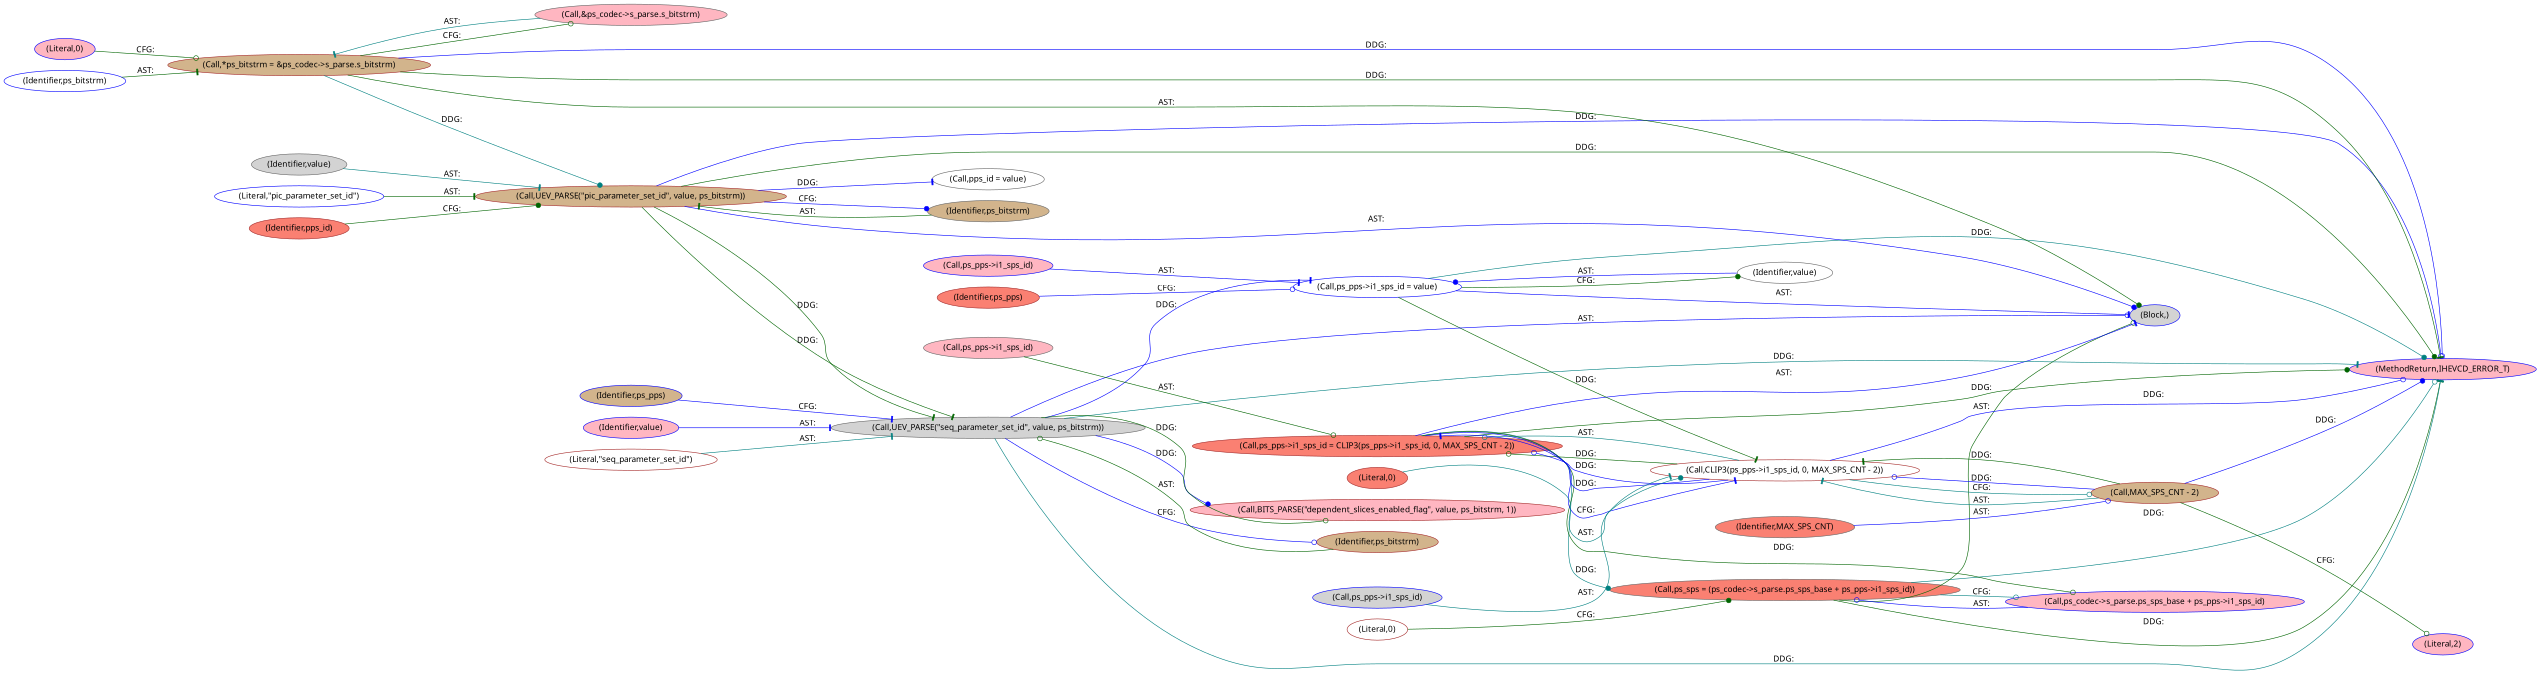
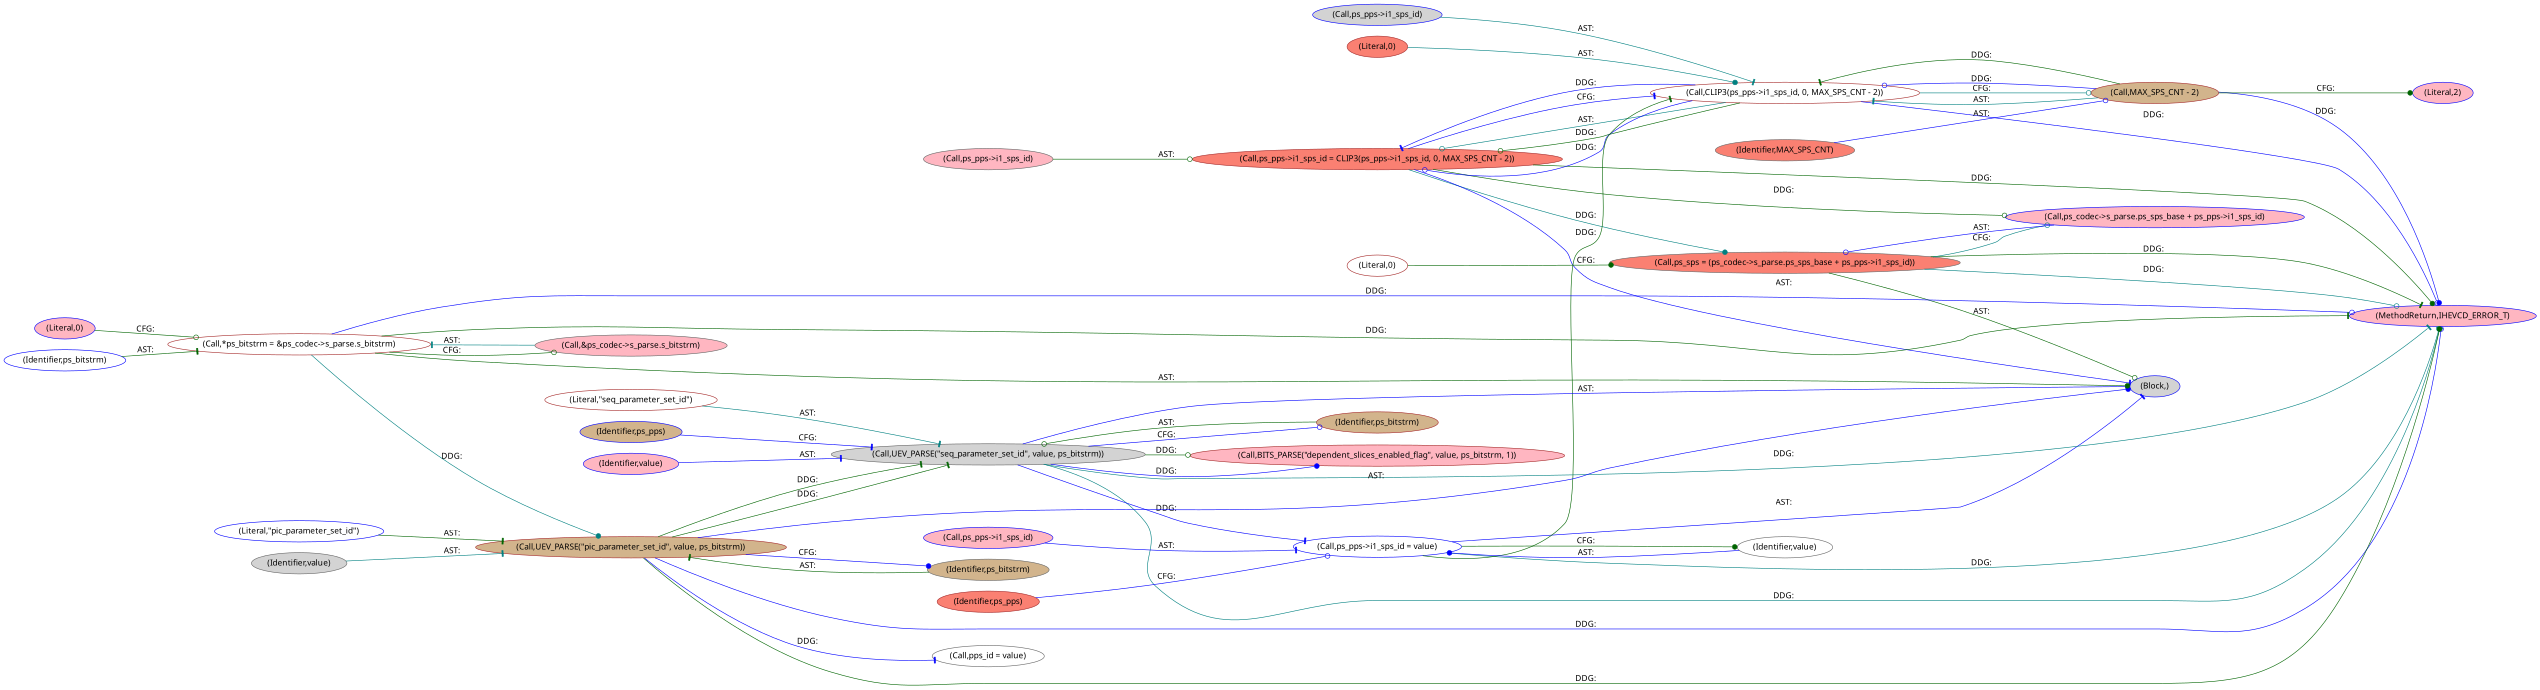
(299, 65) -> (299, 344)
(299, 228) -> none
(2307, 560) -> (2313, 93)
